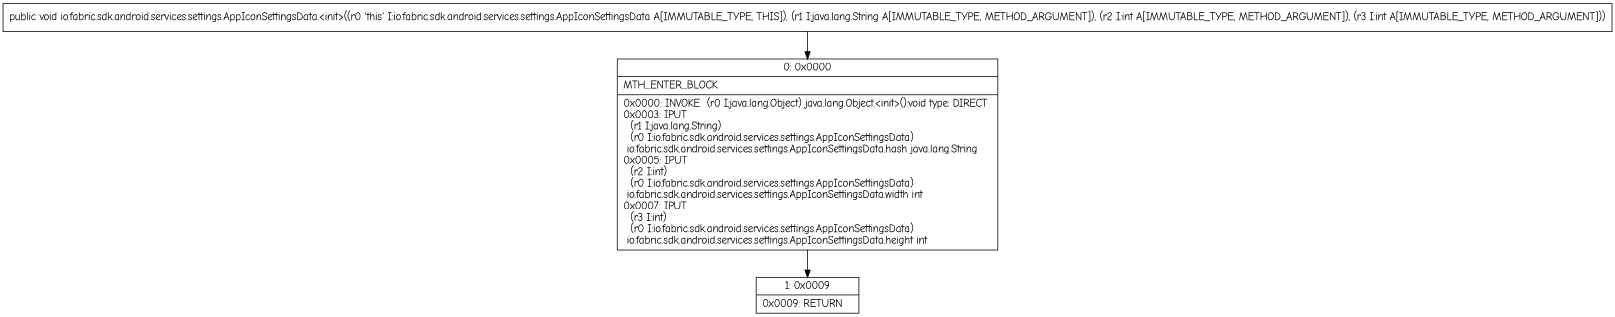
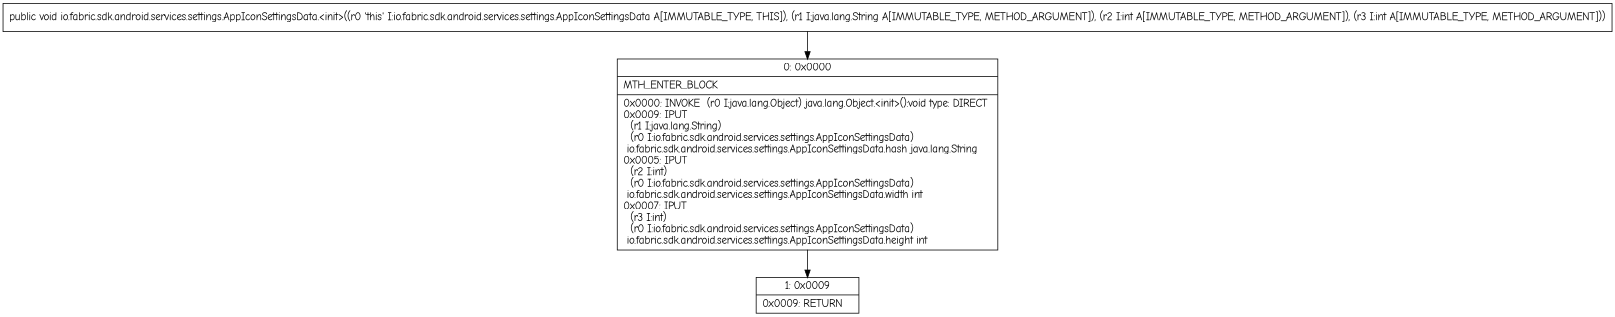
(659, 115) -> (659, 115)
